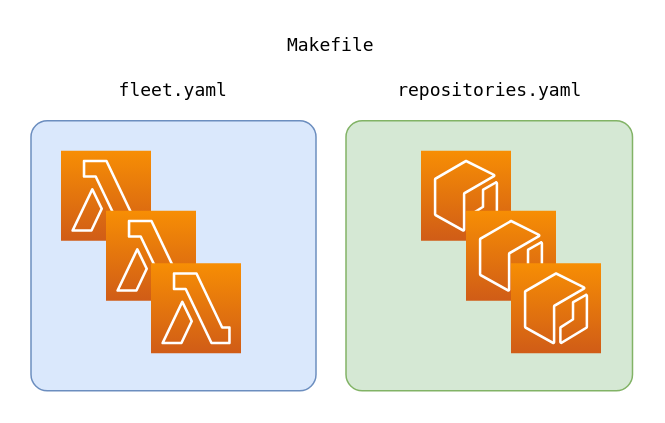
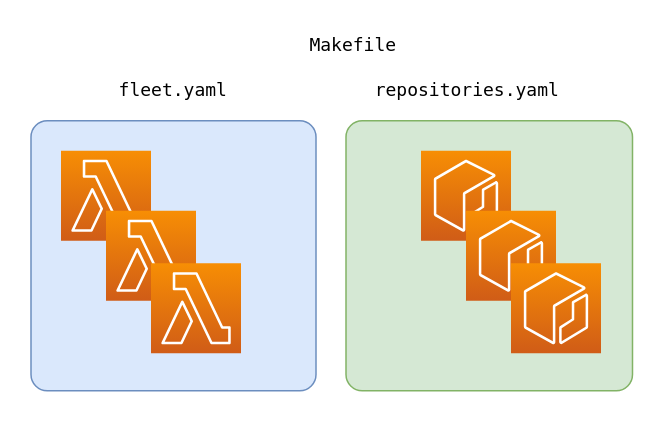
(331, 46) -> (353, 46)
(489, 91) -> (467, 91)
